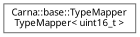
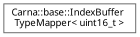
(70, 18) -> (70, 18)
